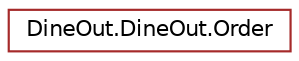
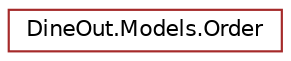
(150, 31) -> (145, 31)
